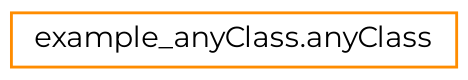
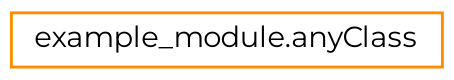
(234, 40) -> (227, 40)
